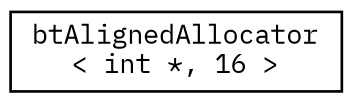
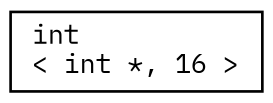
(176, 52) -> (136, 52)
